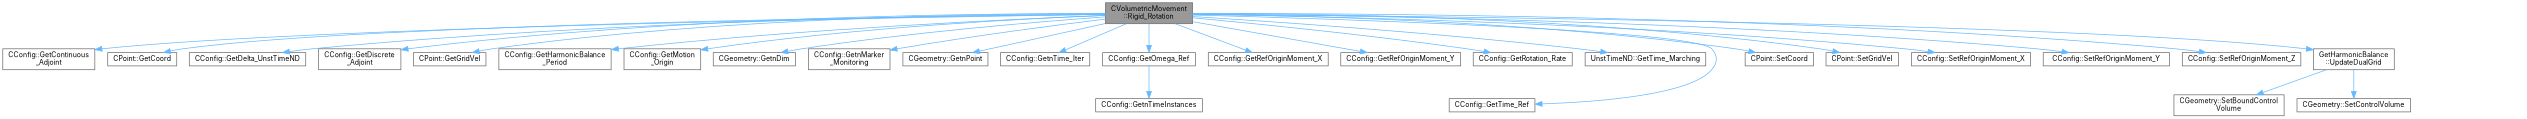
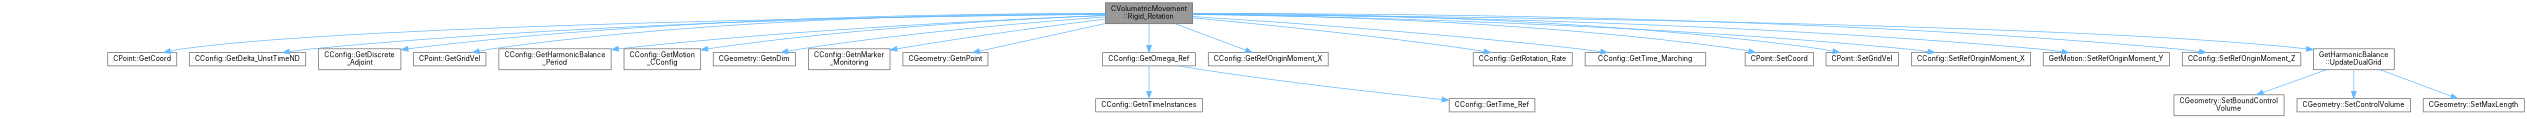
(49, 59) -> none
(662, 59) -> (662, 59)
(1045, 59) -> none
(1401, 59) -> none
(1645, 59) -> (1645, 59)
(2106, 59) -> (2106, 59)
(1714, 66) -> (1310, 85)
none -> (2474, 105)
